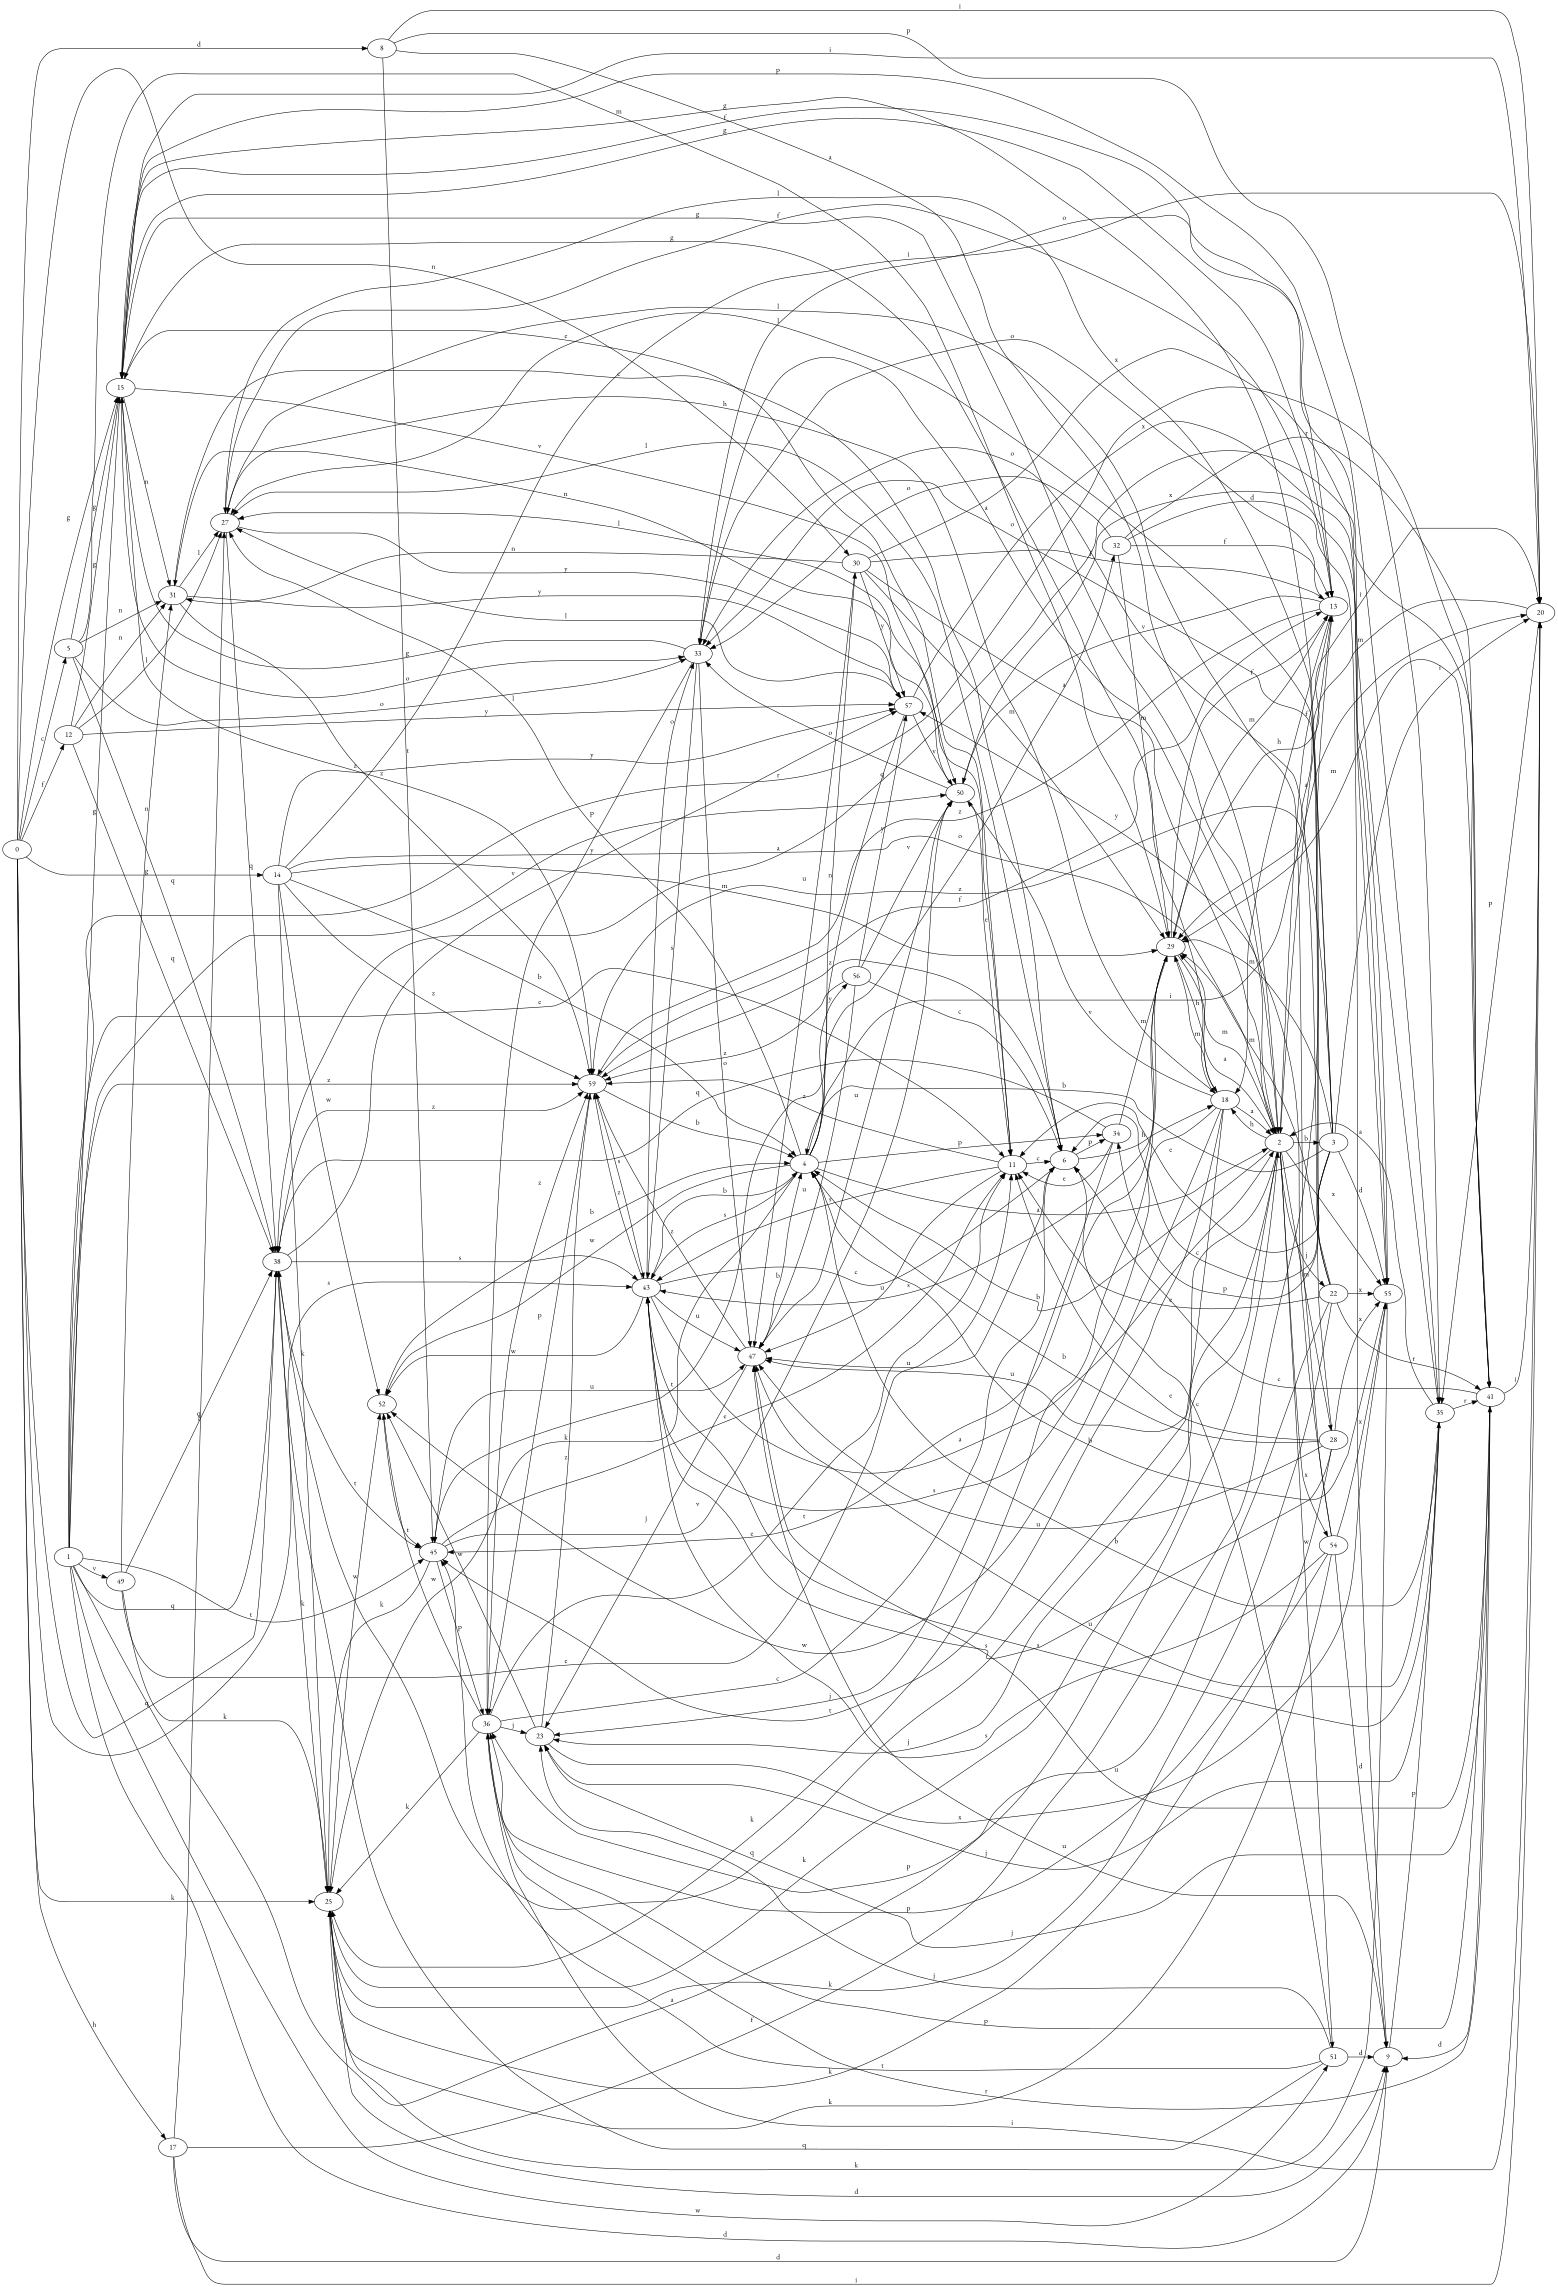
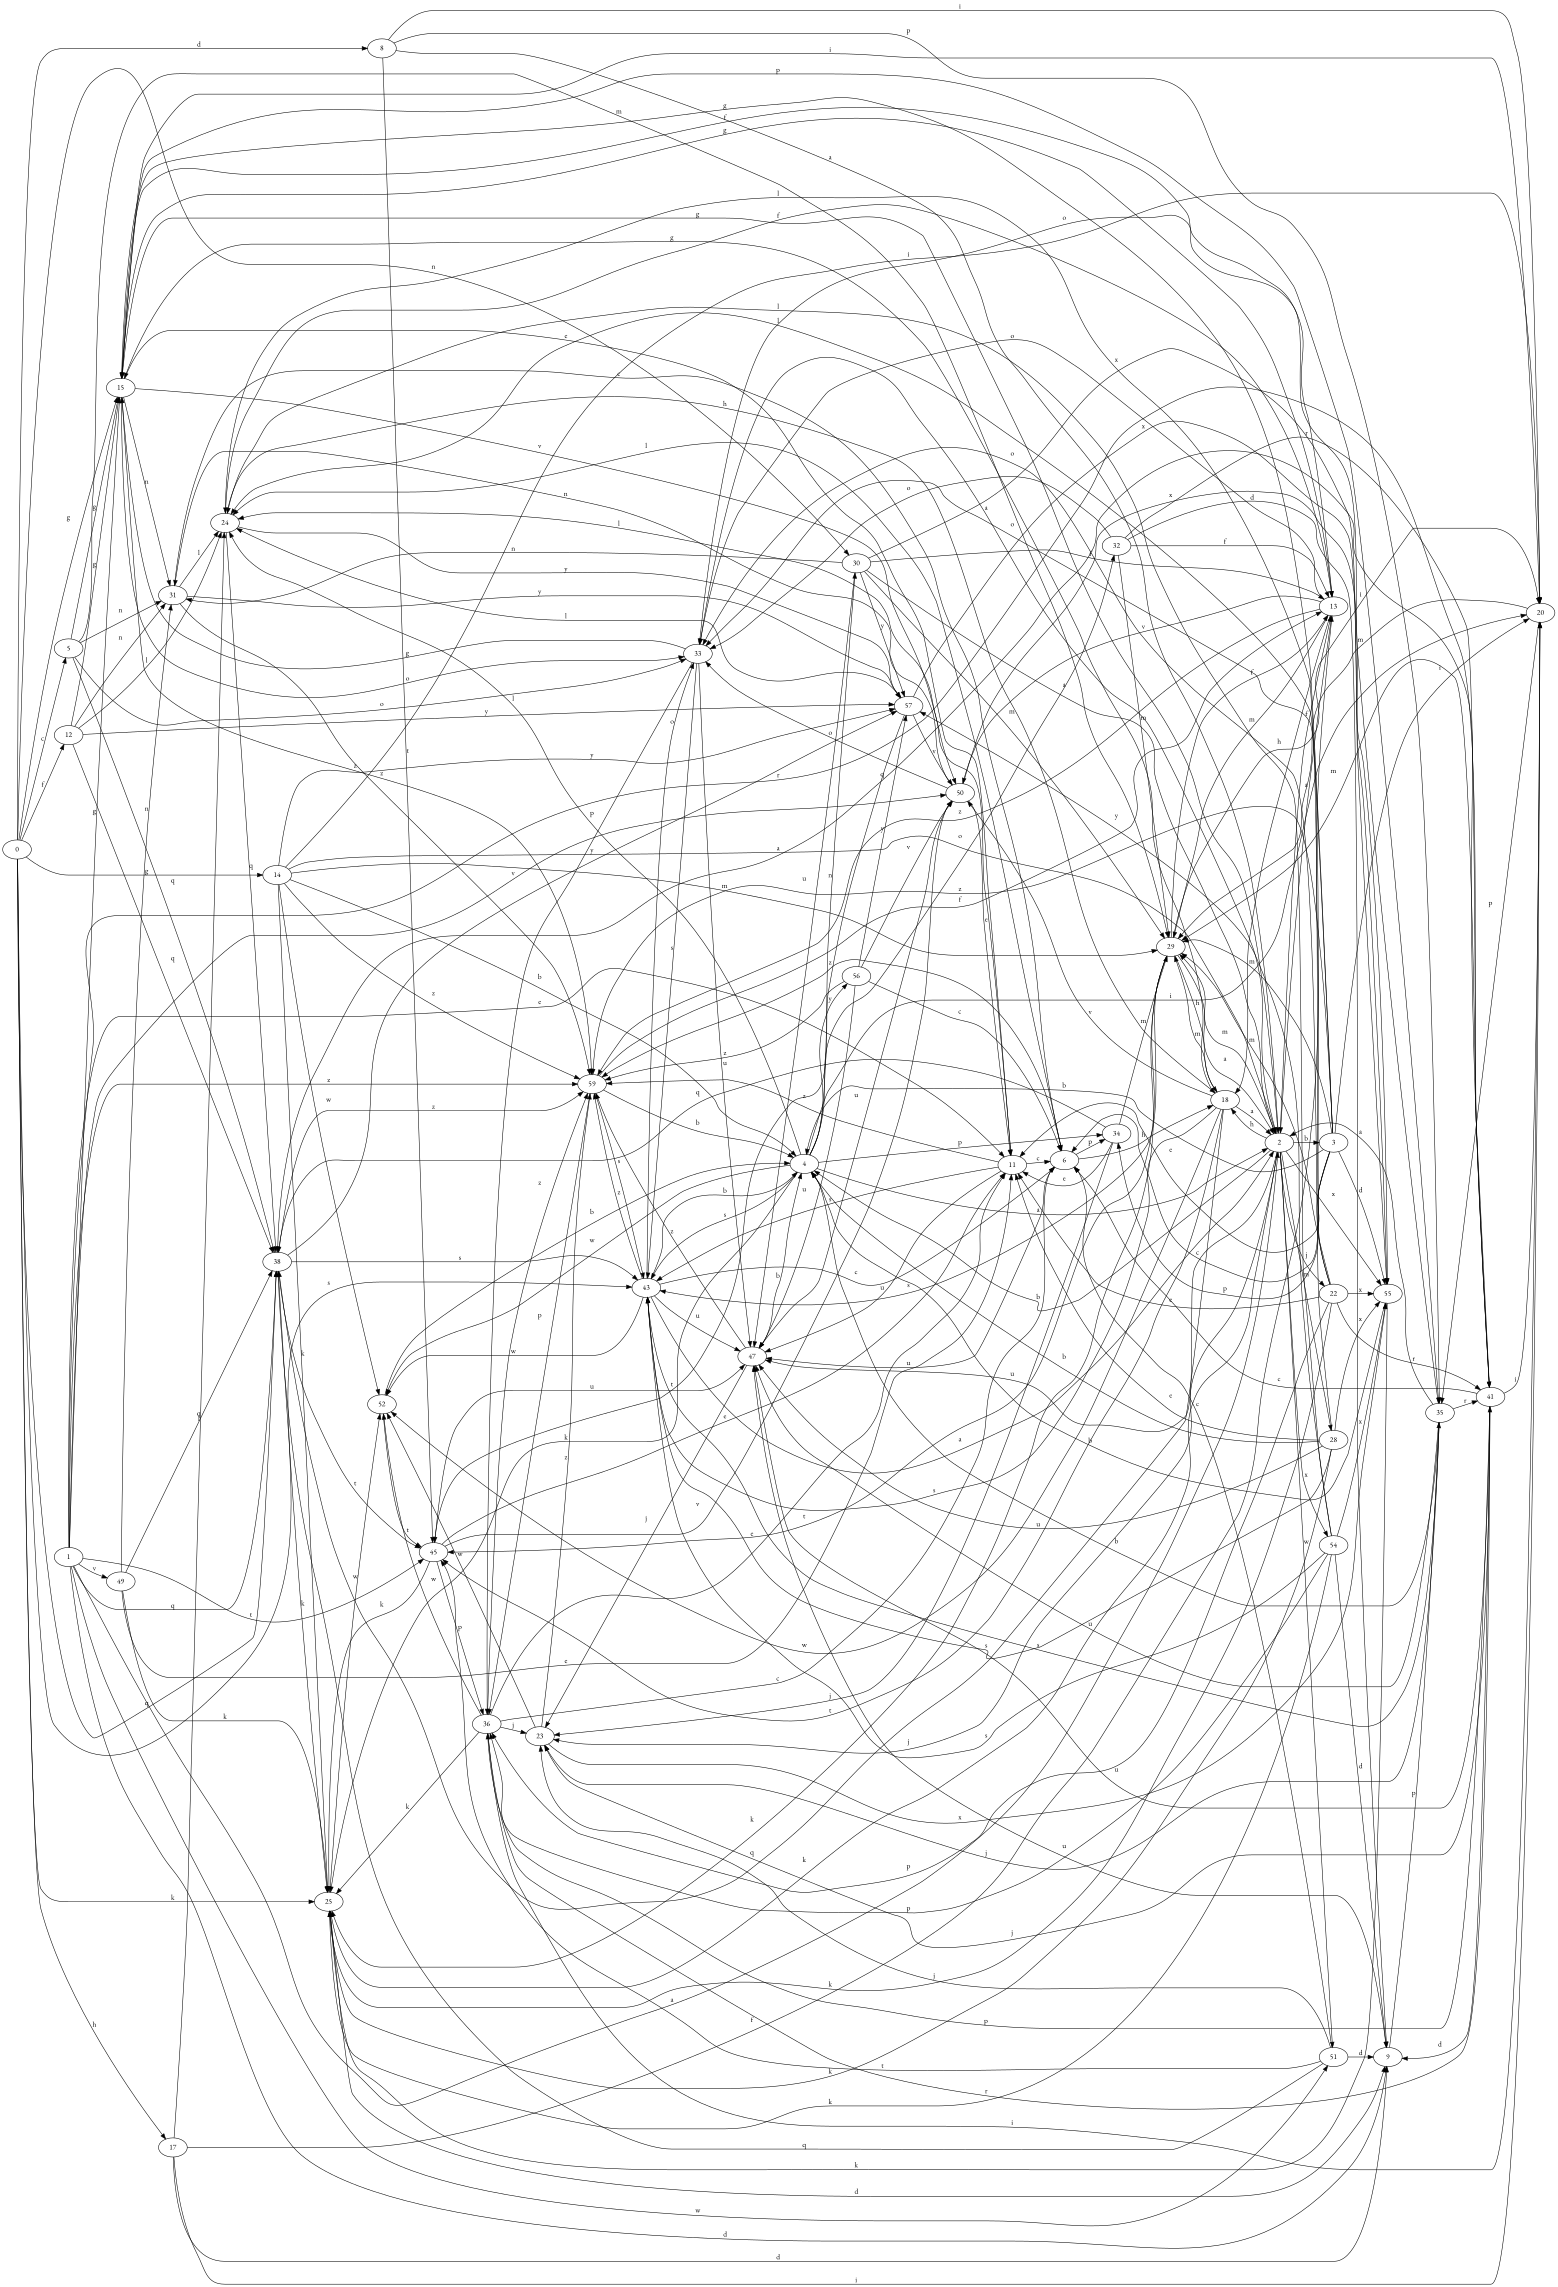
(225, 523) -> (225, 523)
(725, 1063) -> (725, 1063)
